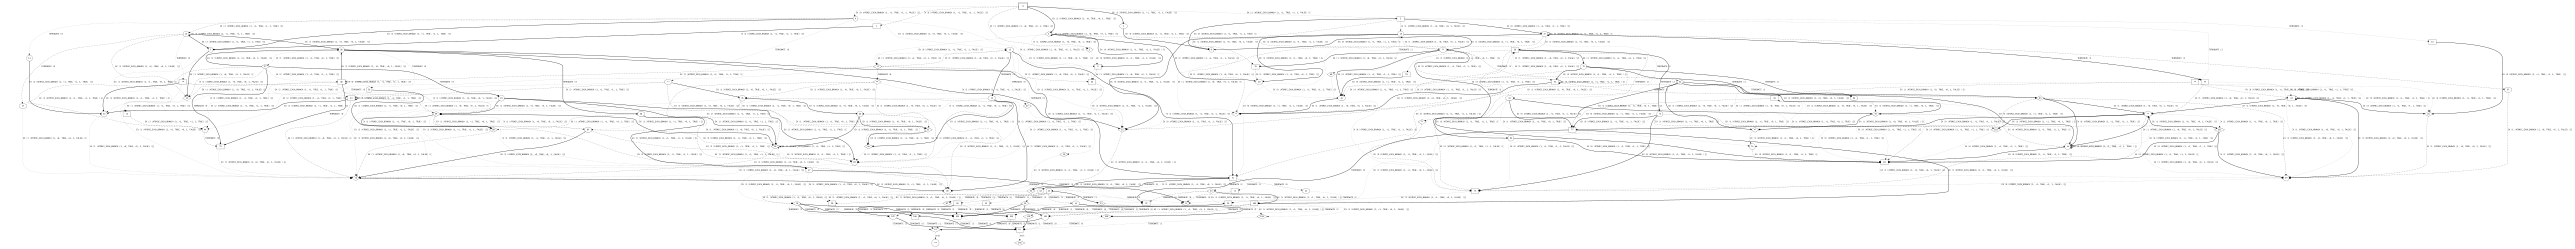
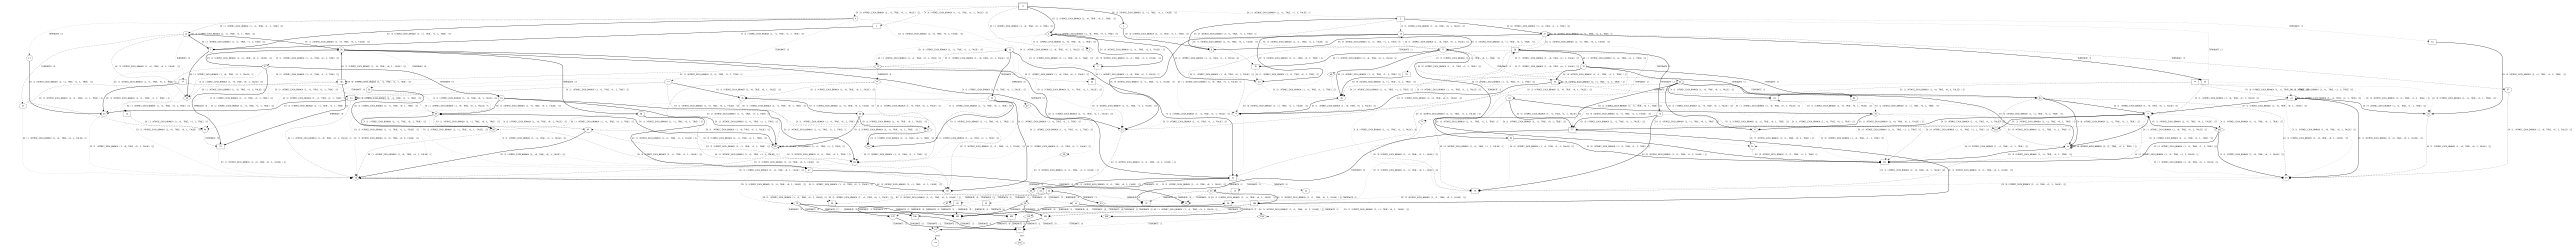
(1874, 102) -> (1711, 97)
